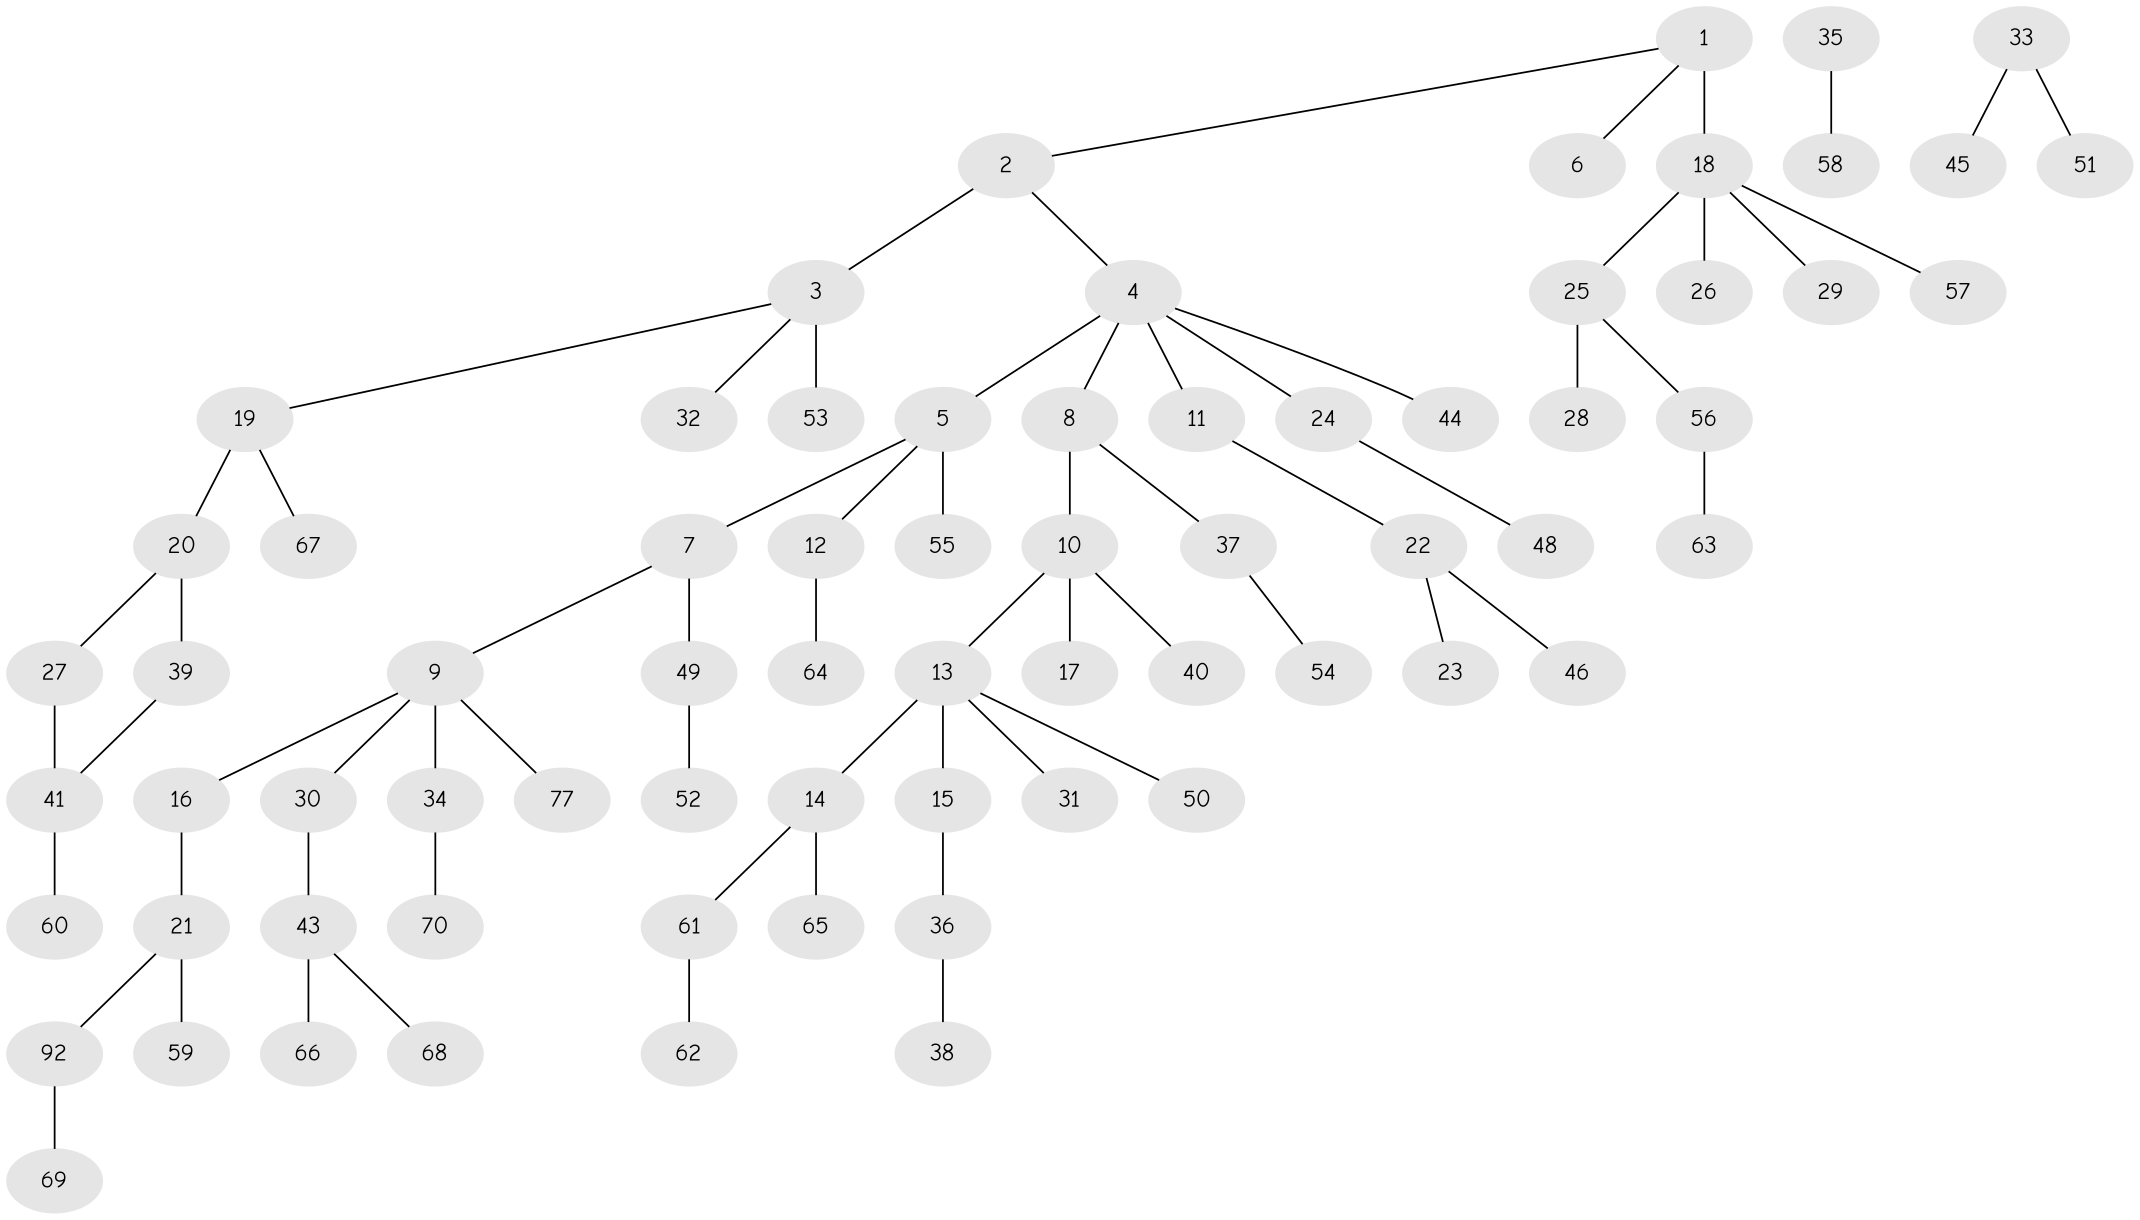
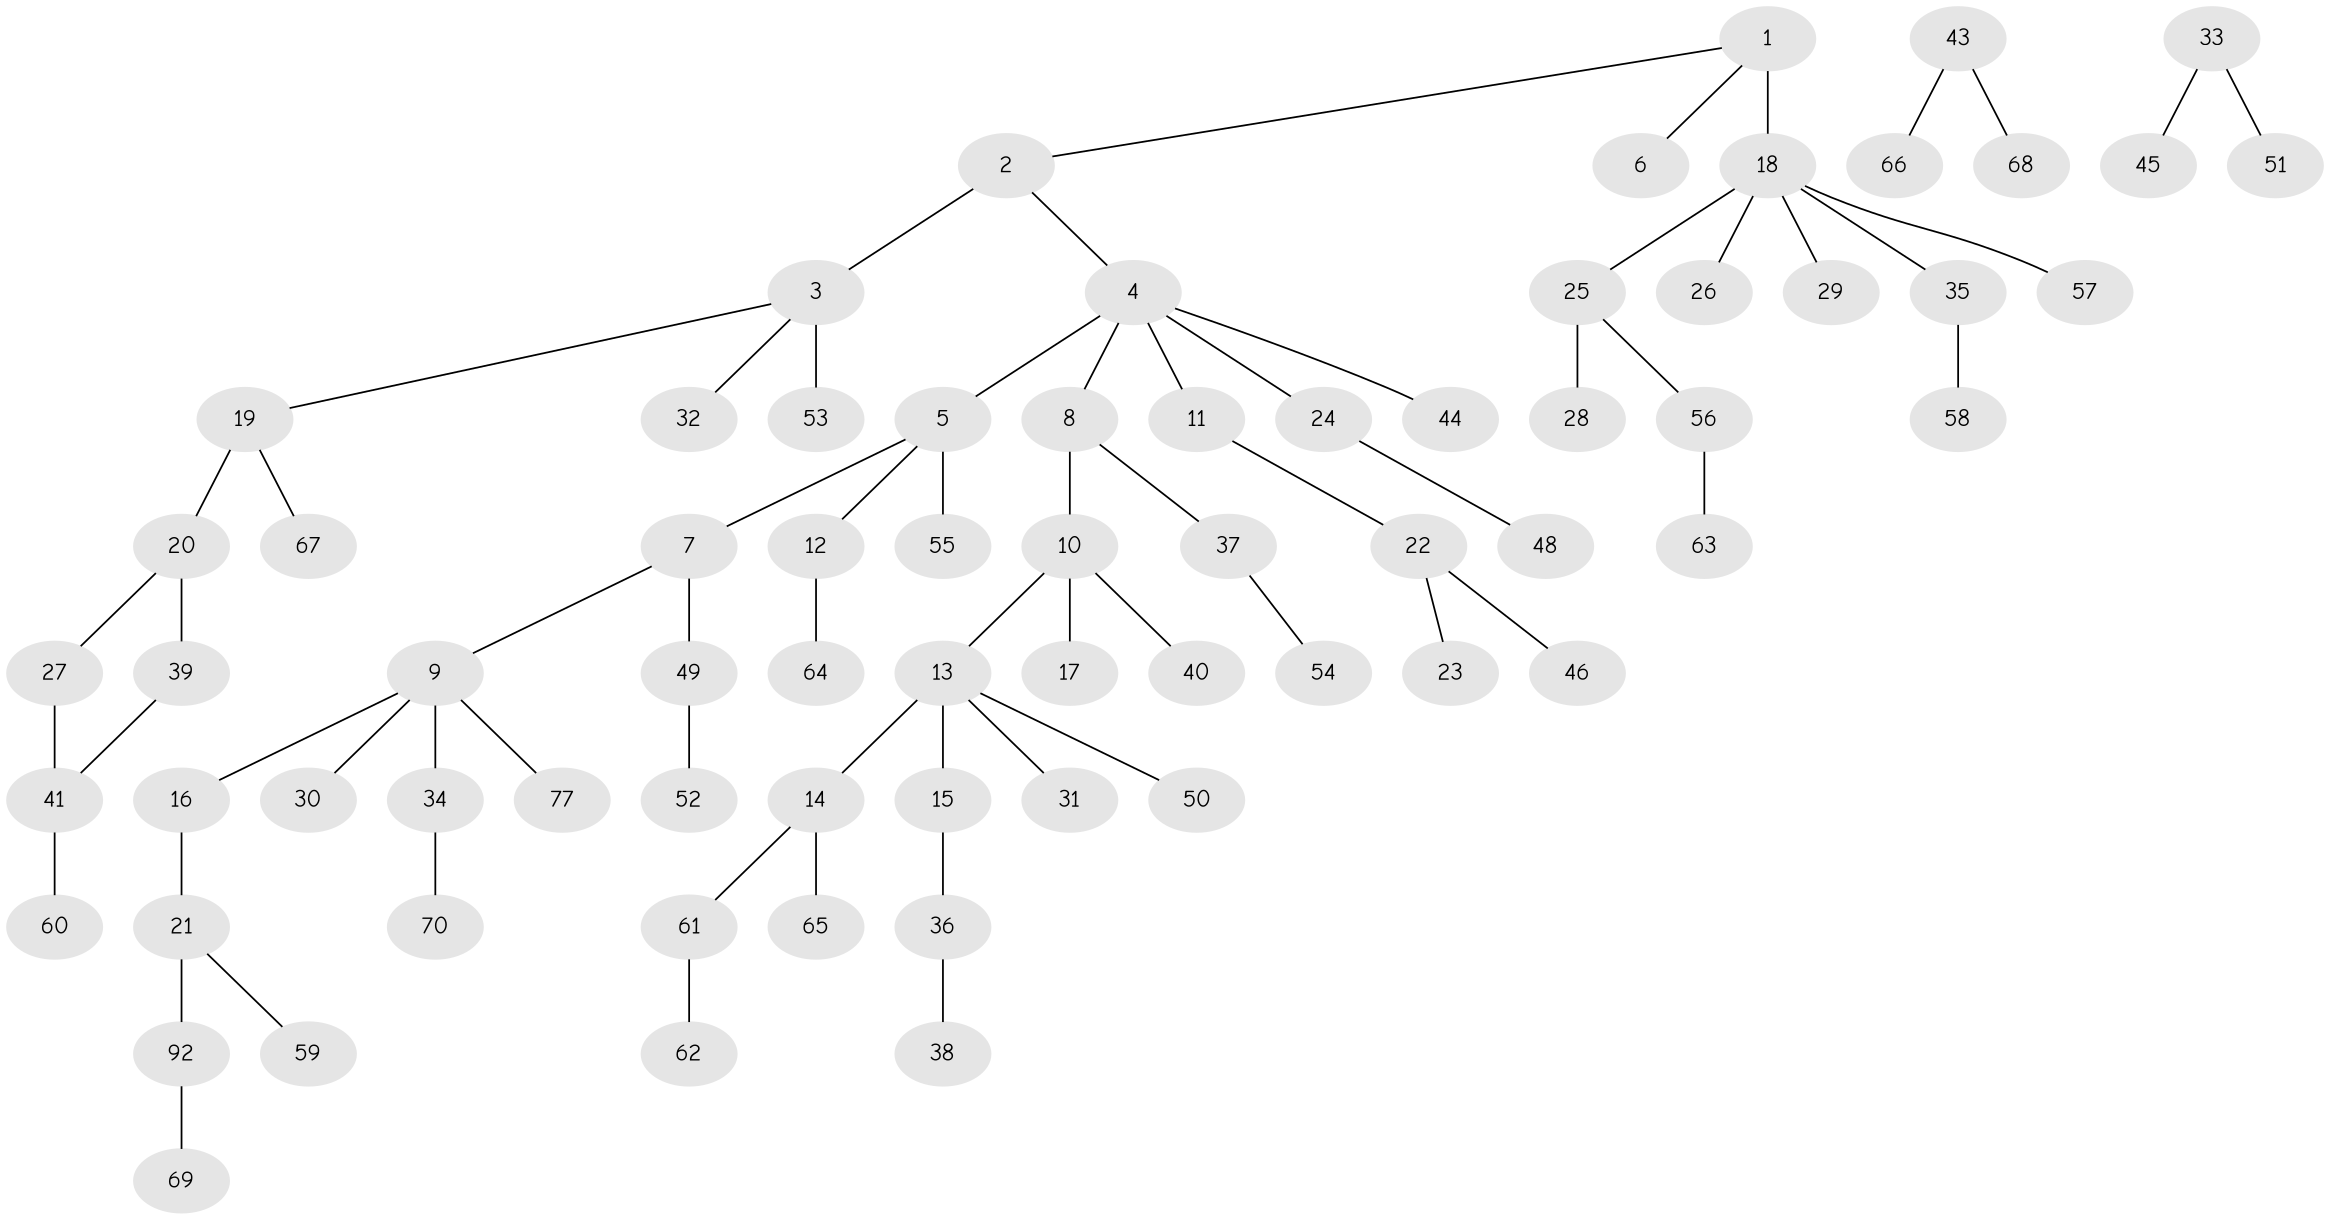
none -> (1863, 229)
(308, 864) -> none
